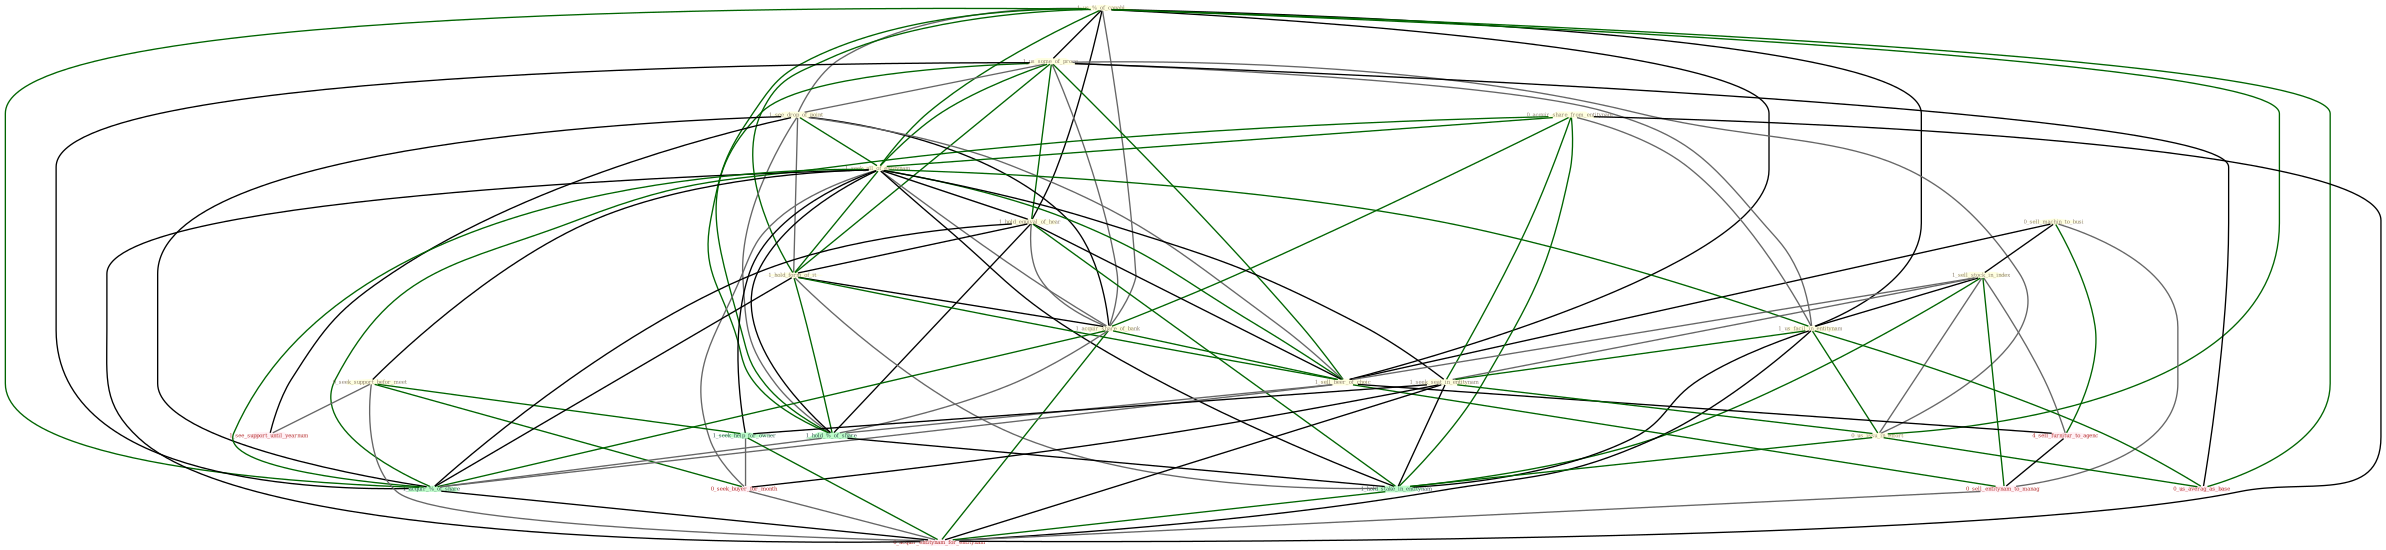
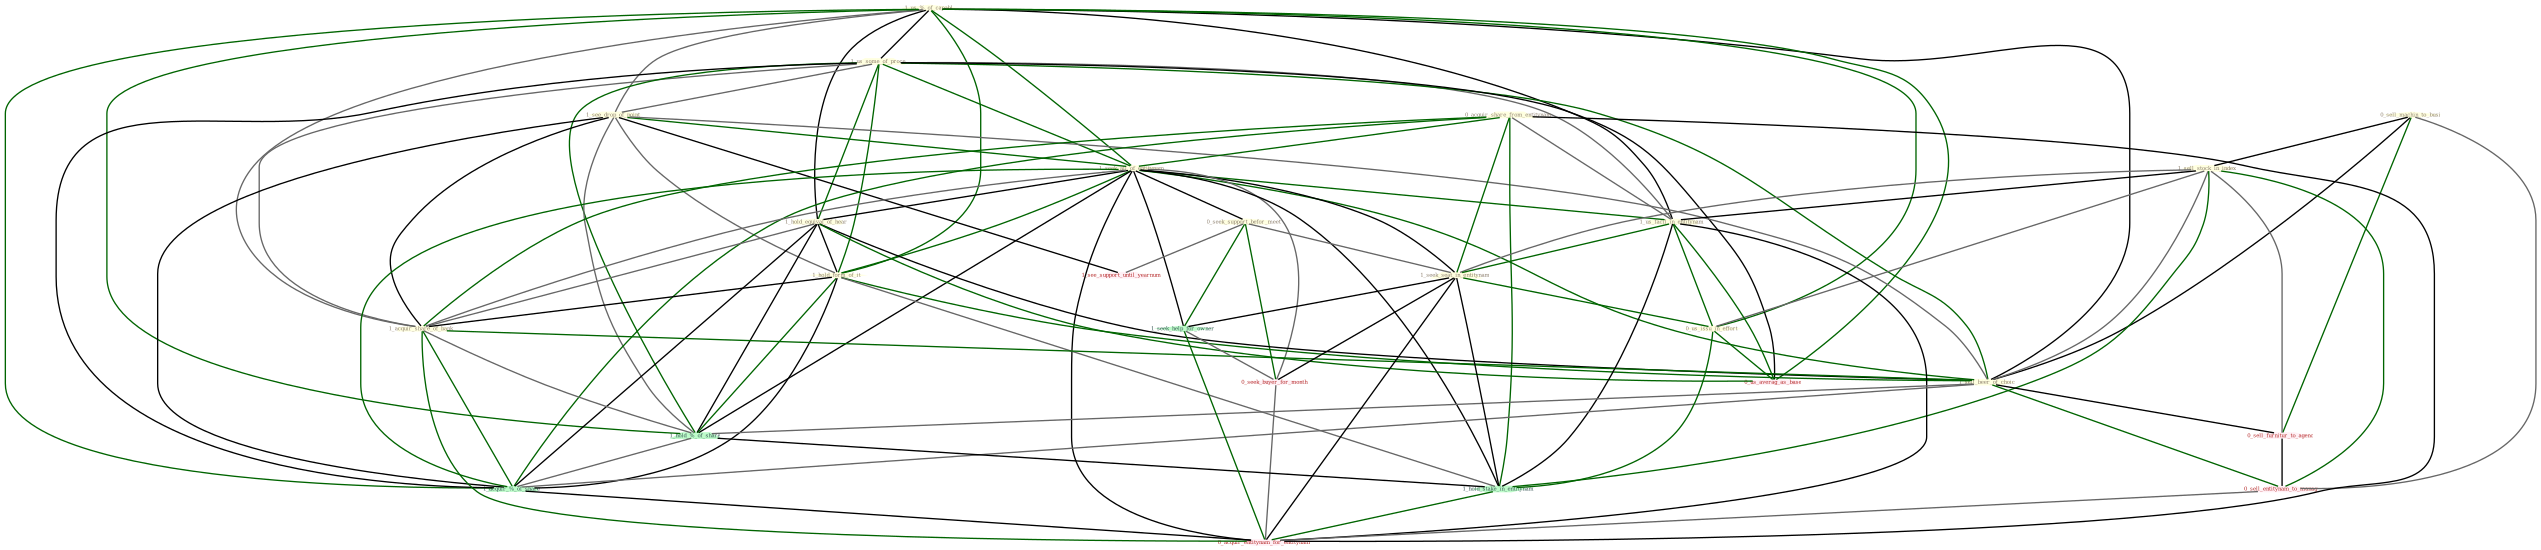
(1746, 133) -> none
(1187, 335) -> (1418, 370)
(2066, 436) -> (2282, 436)
(602, 526) -> (1350, 248)
